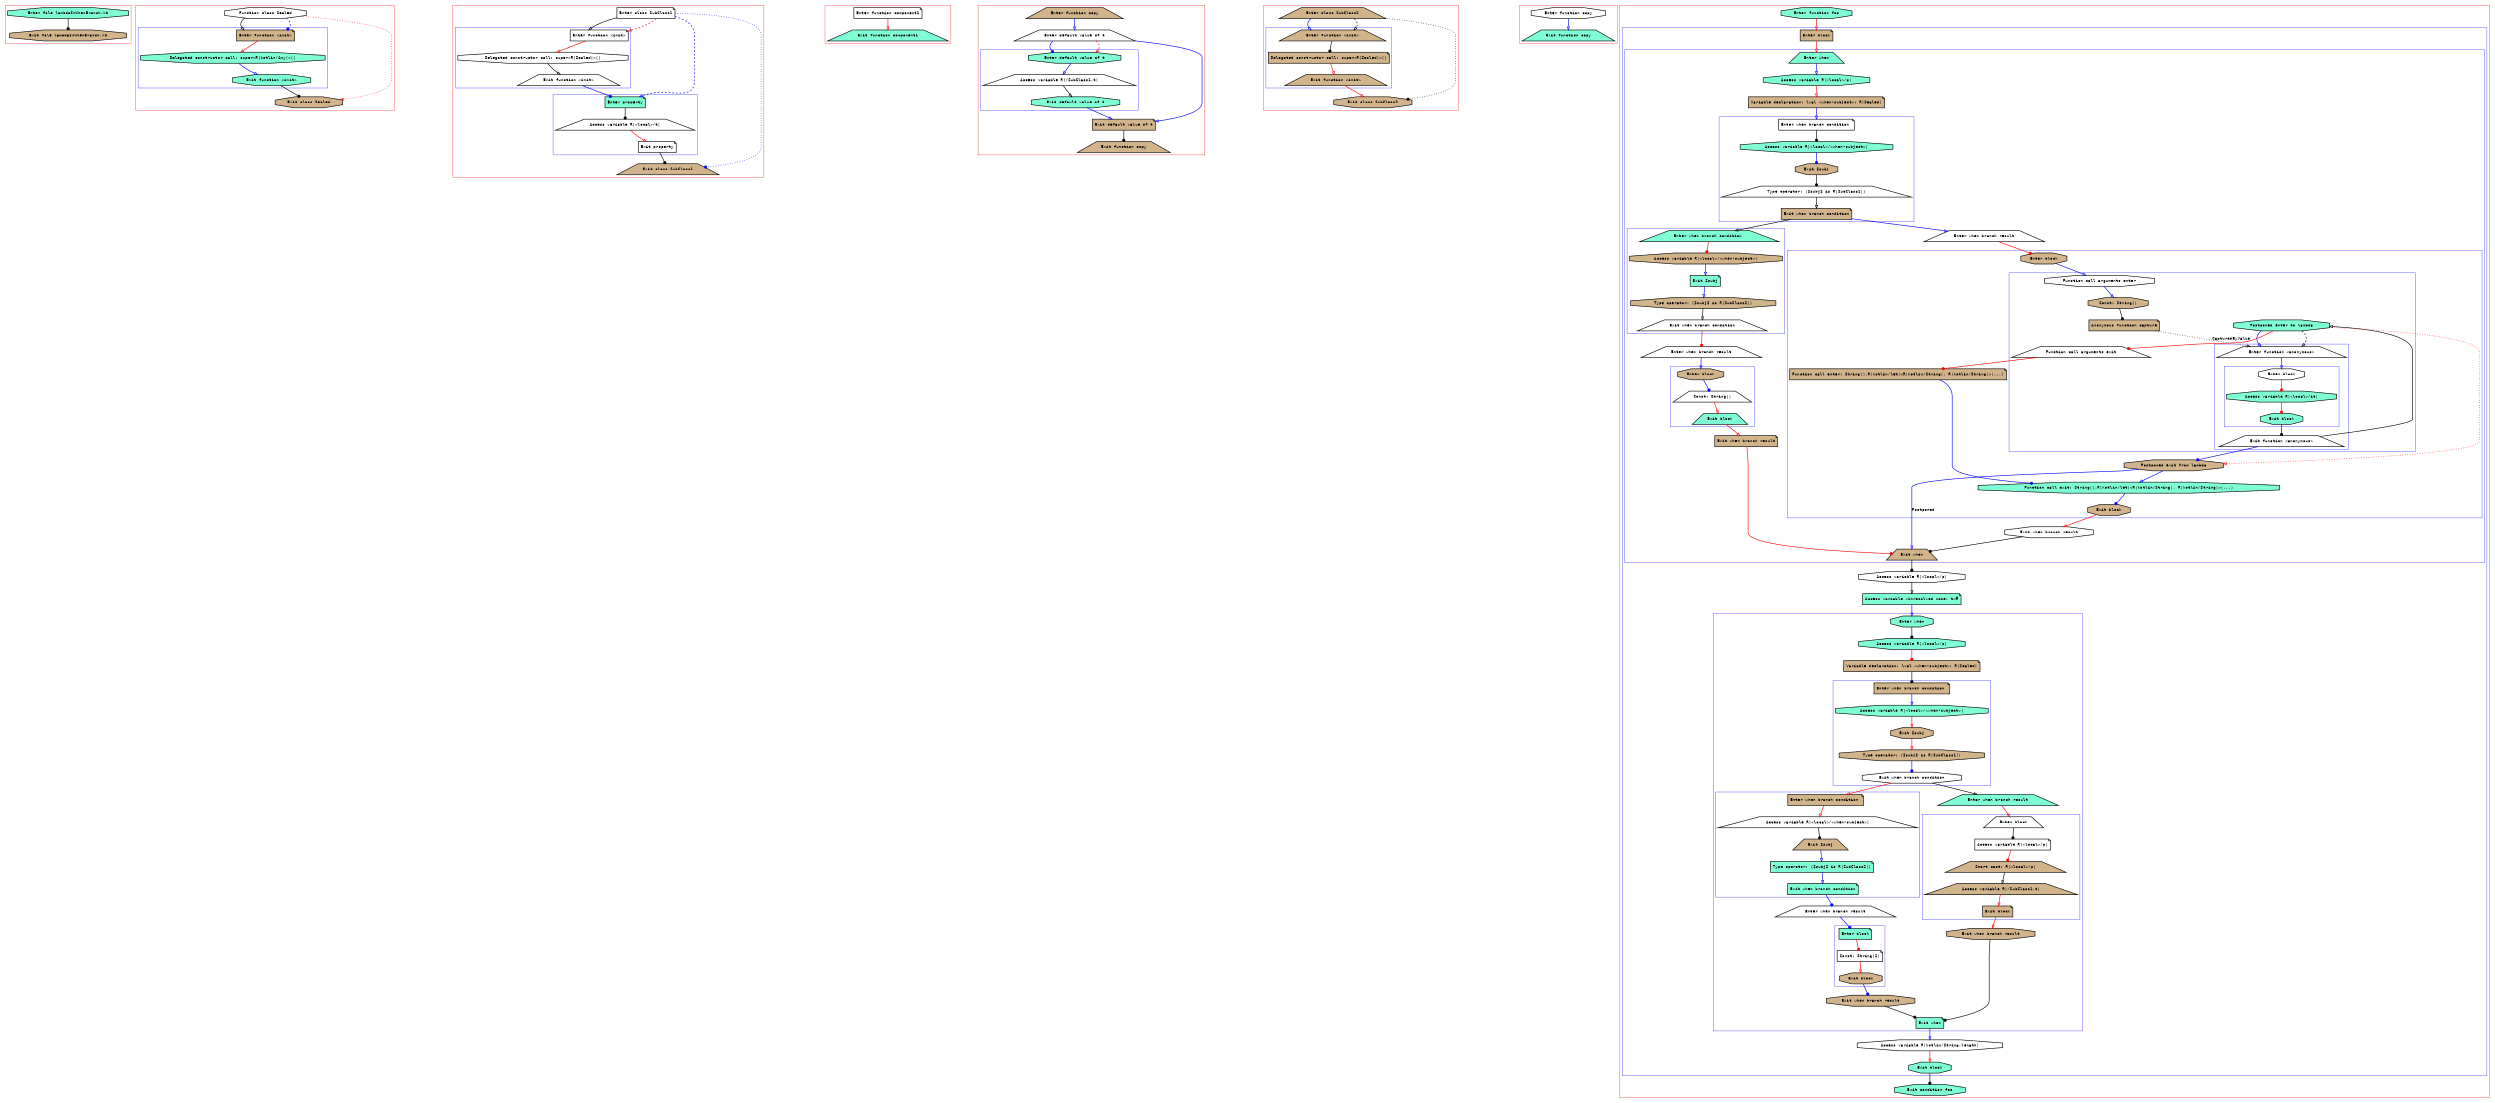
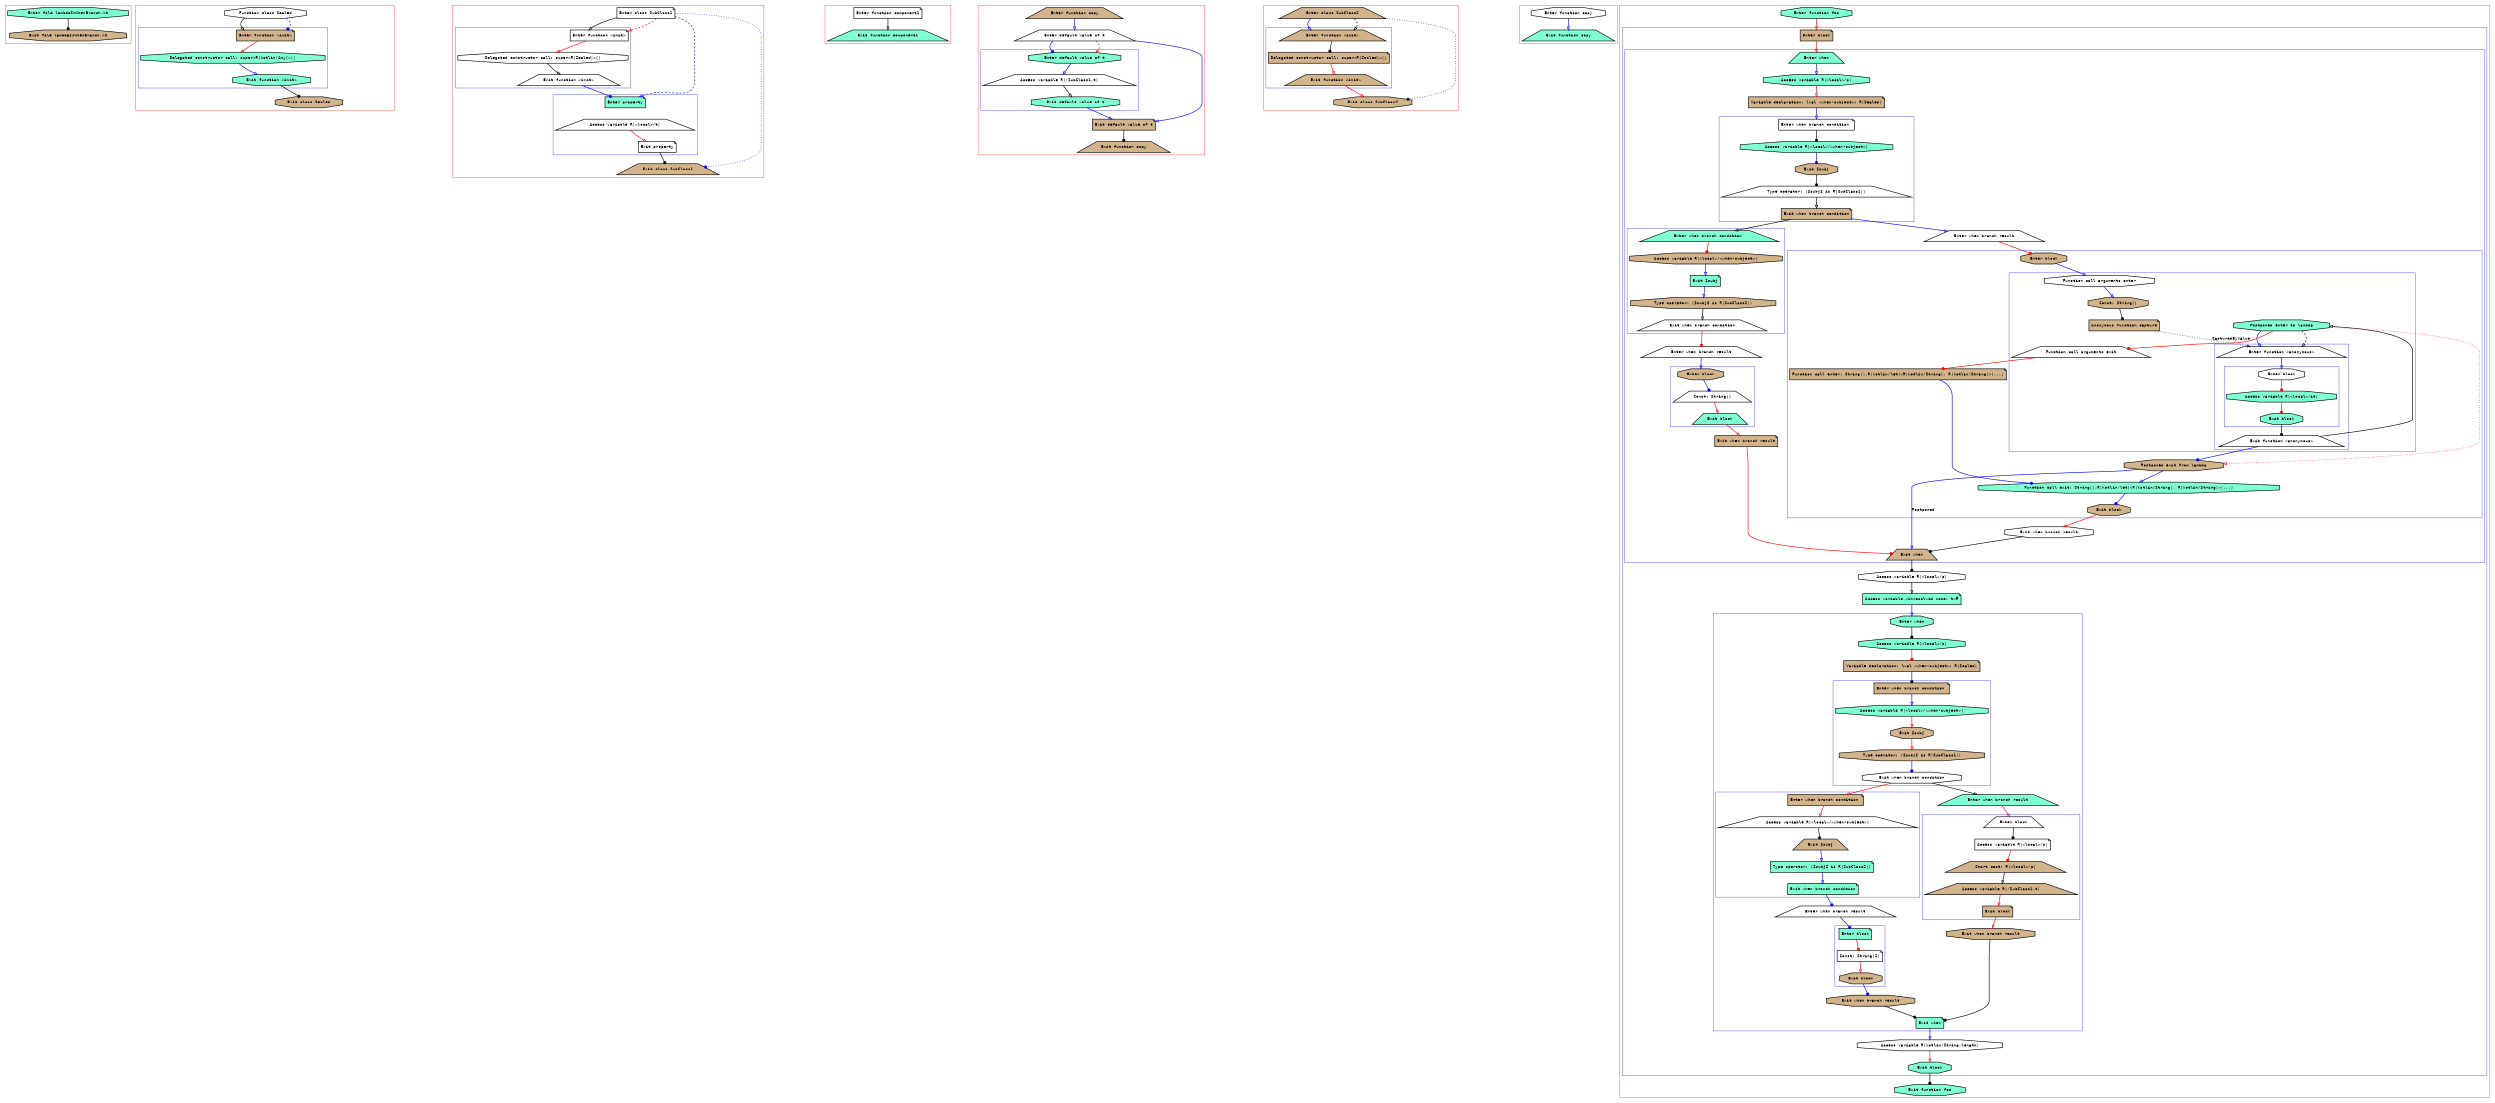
(888, 23) -> (888, 23)
(391, 38) -> none
(625, 112) -> none
(1930, 1090) -> (1930, 1090)
